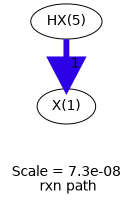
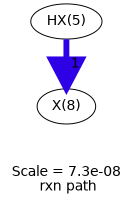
(66, 106) -> (66, 106)
